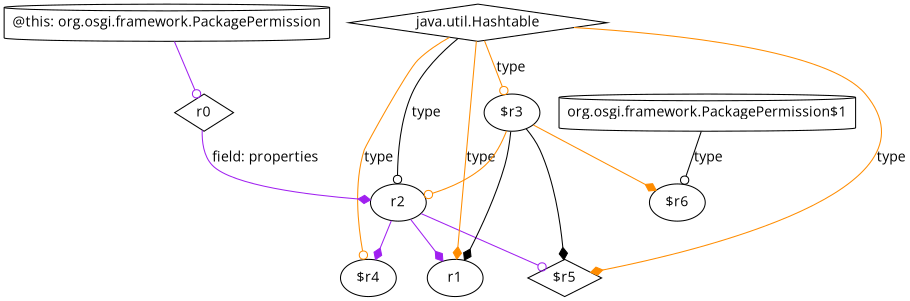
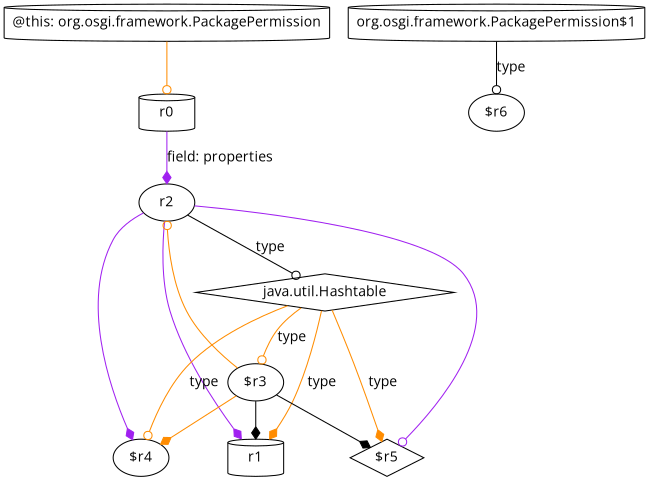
(185, 66) -> (167, 64)
(410, 99) -> (240, 244)
(204, 113) -> (167, 113)
(589, 155) -> (204, 417)
(455, 278) -> (256, 458)
